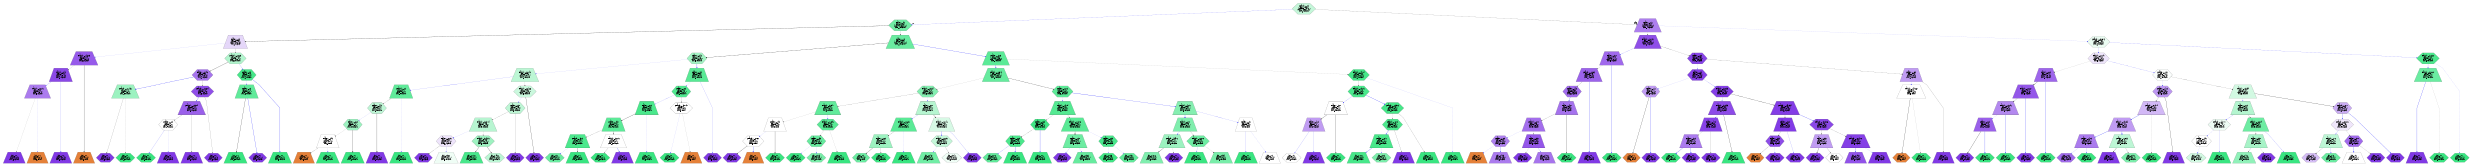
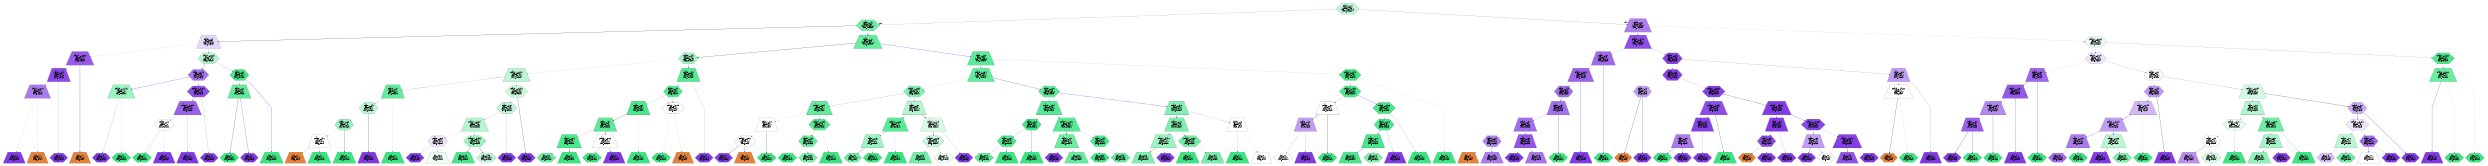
(61, 158) -> (59, 158)
(236, 158) -> (229, 158)
(1880, 158) -> (1869, 158)
(2026, 158) -> (2015, 158)
none -> (2189, 158)
